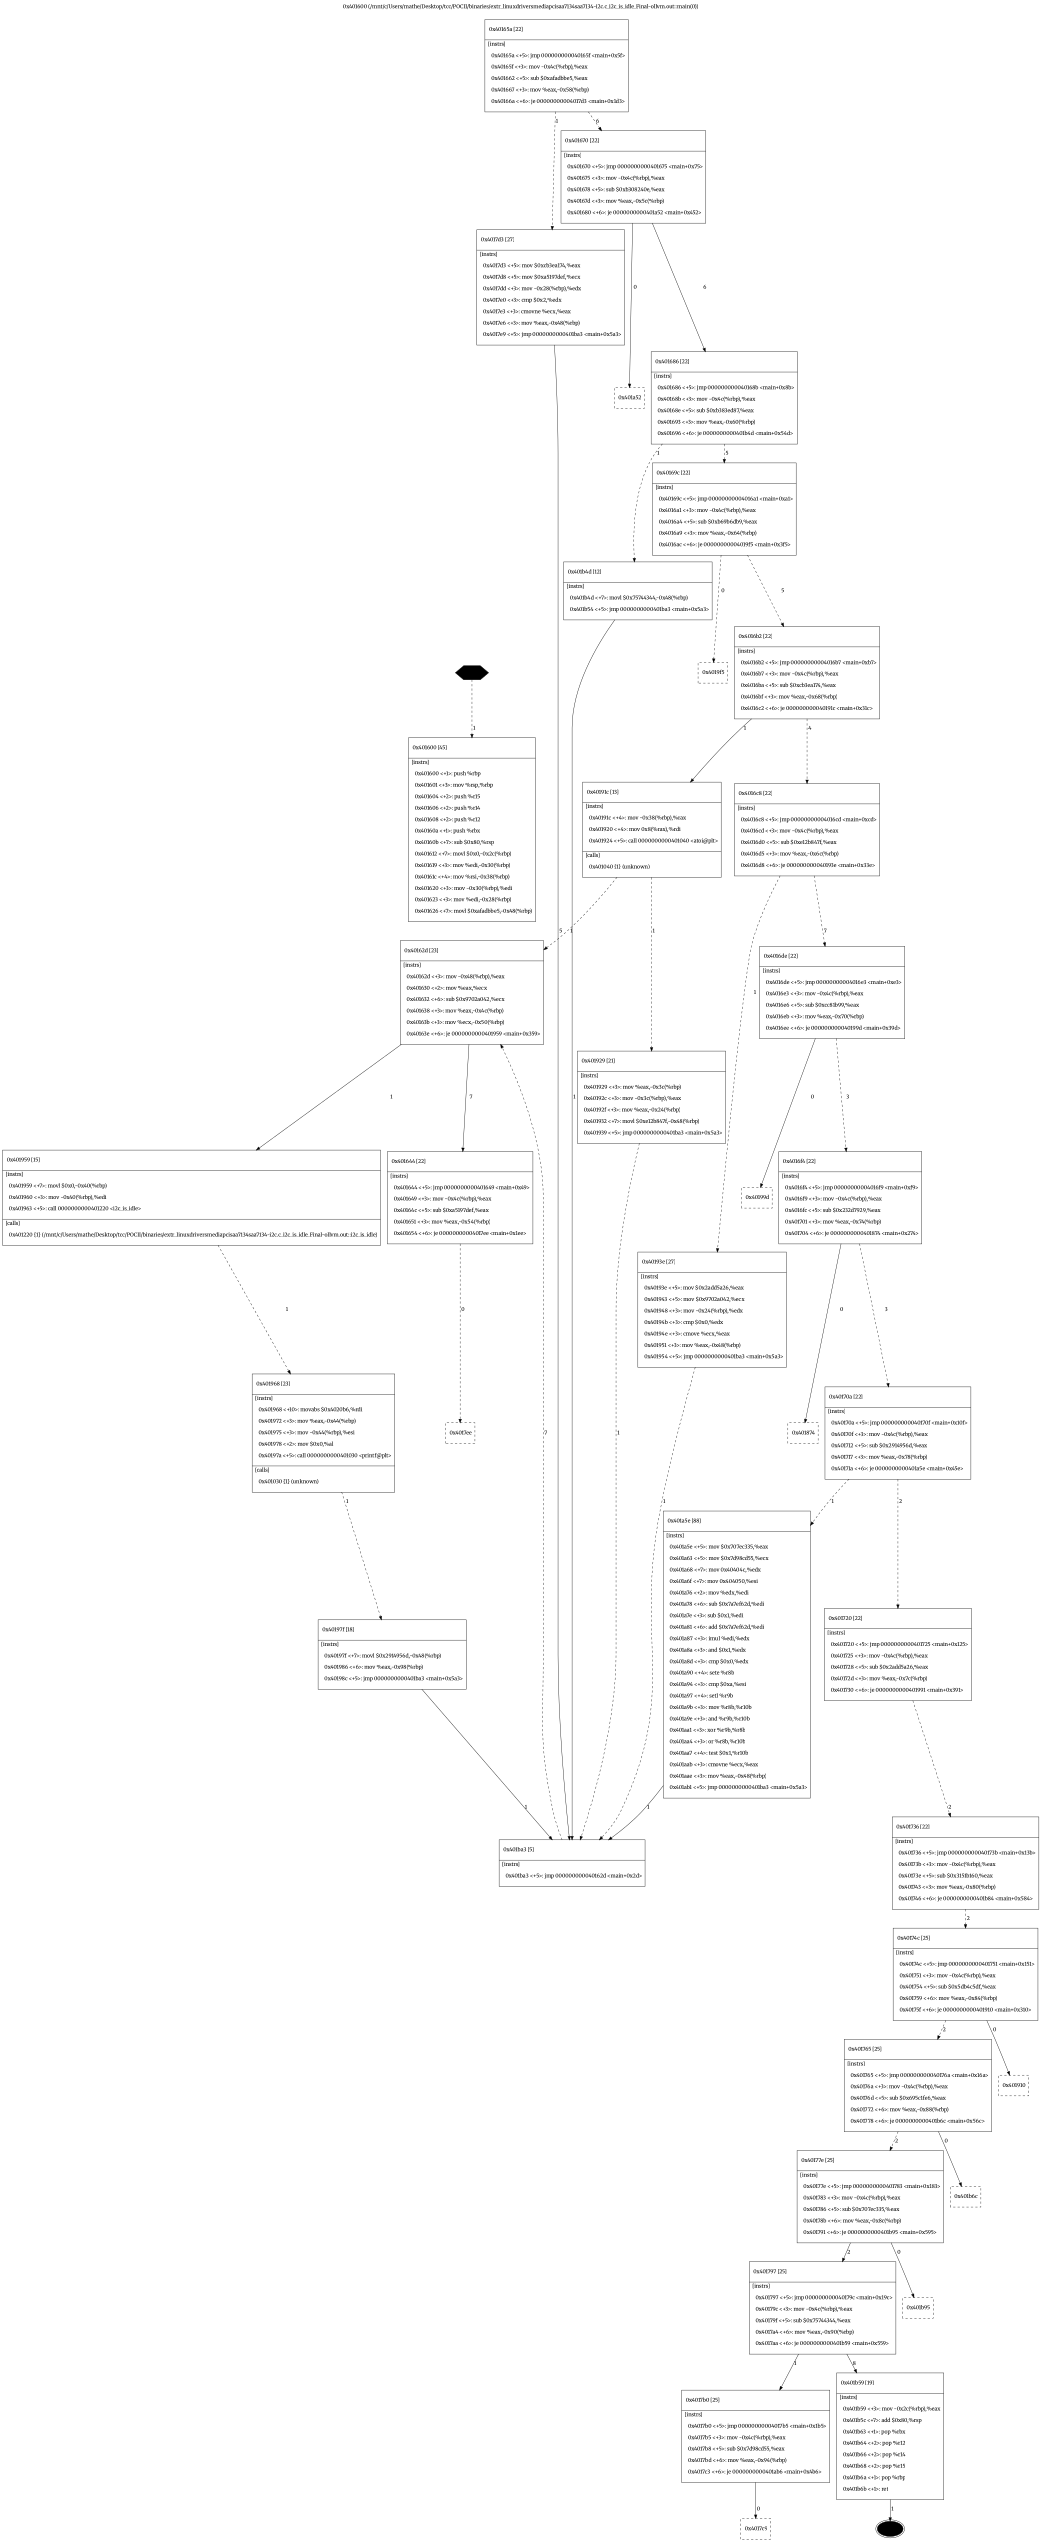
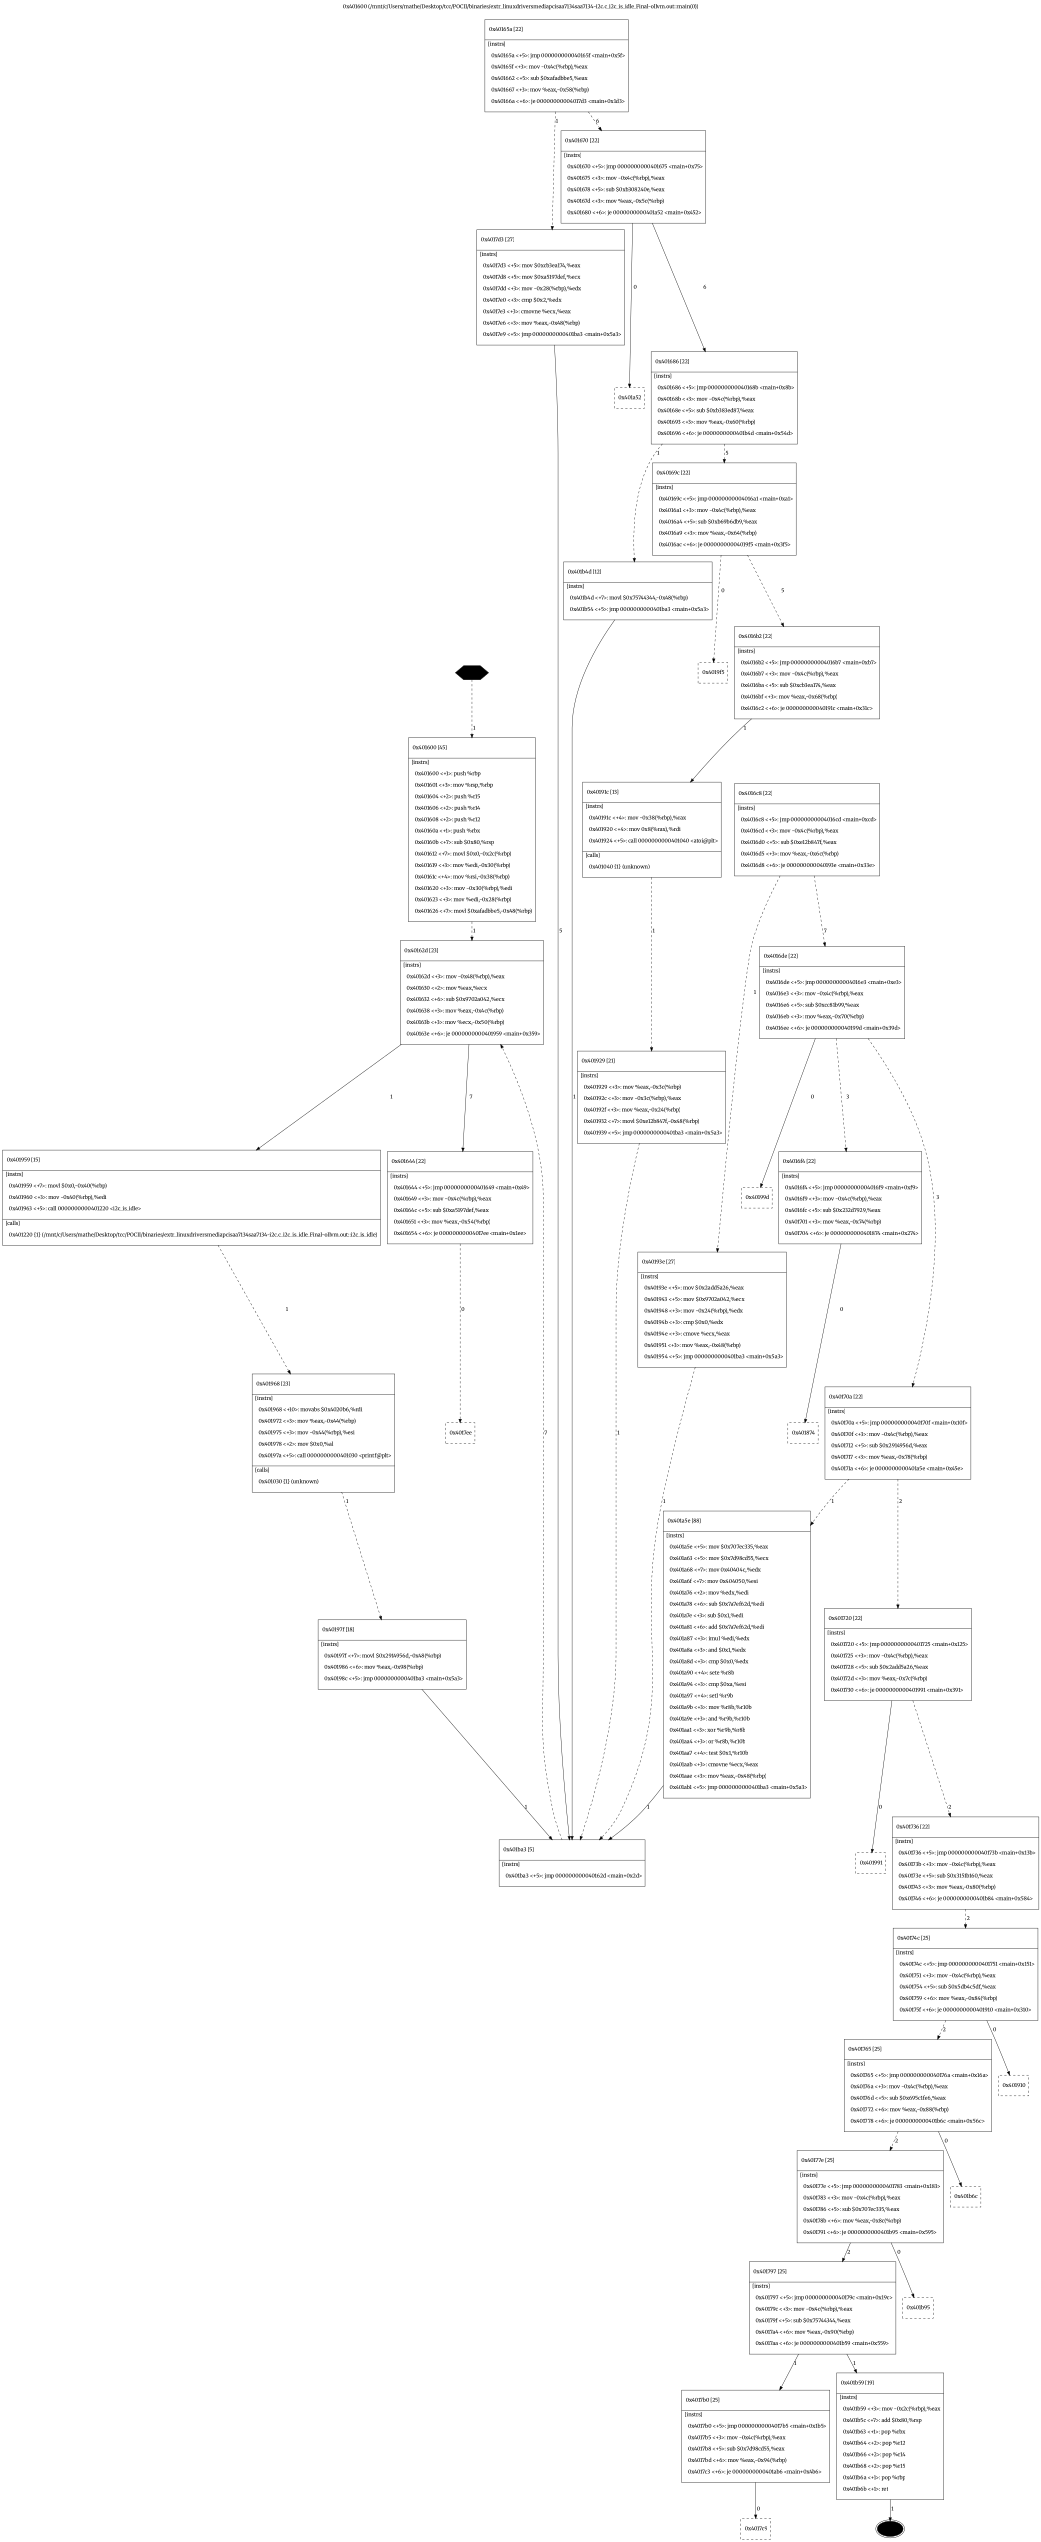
(807, 749) -> none
(584, 915) -> (472, 929)
(874, 1314) -> (934, 1204)
none -> (871, 1863)
(854, 2364) -> (854, 2364)
